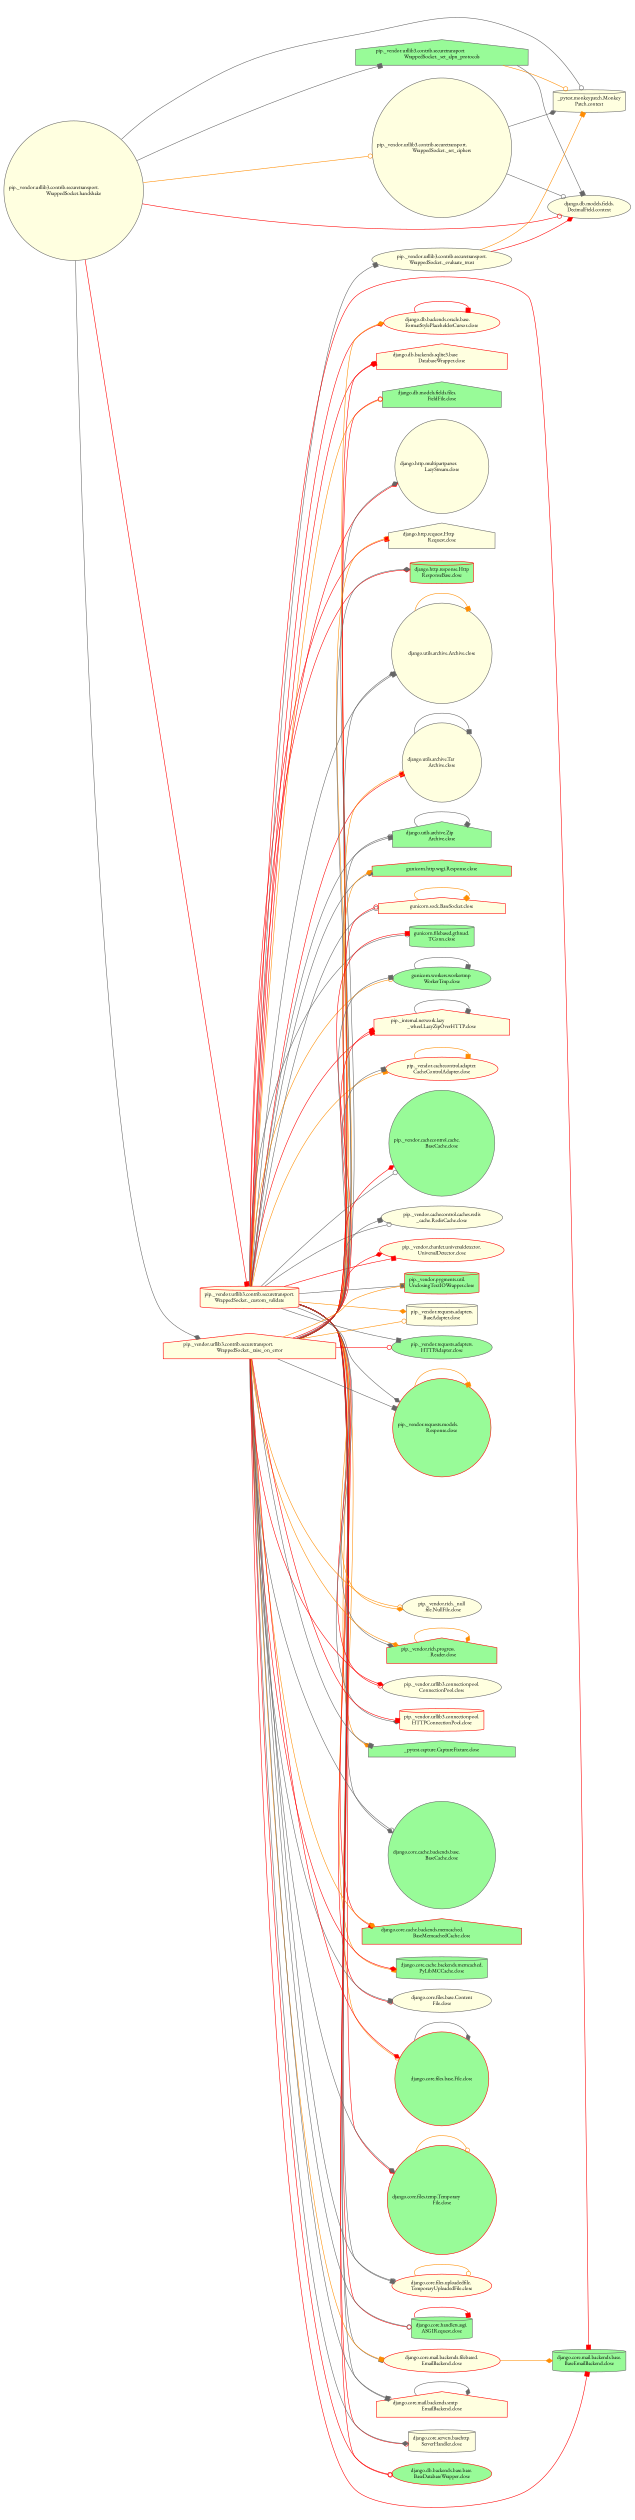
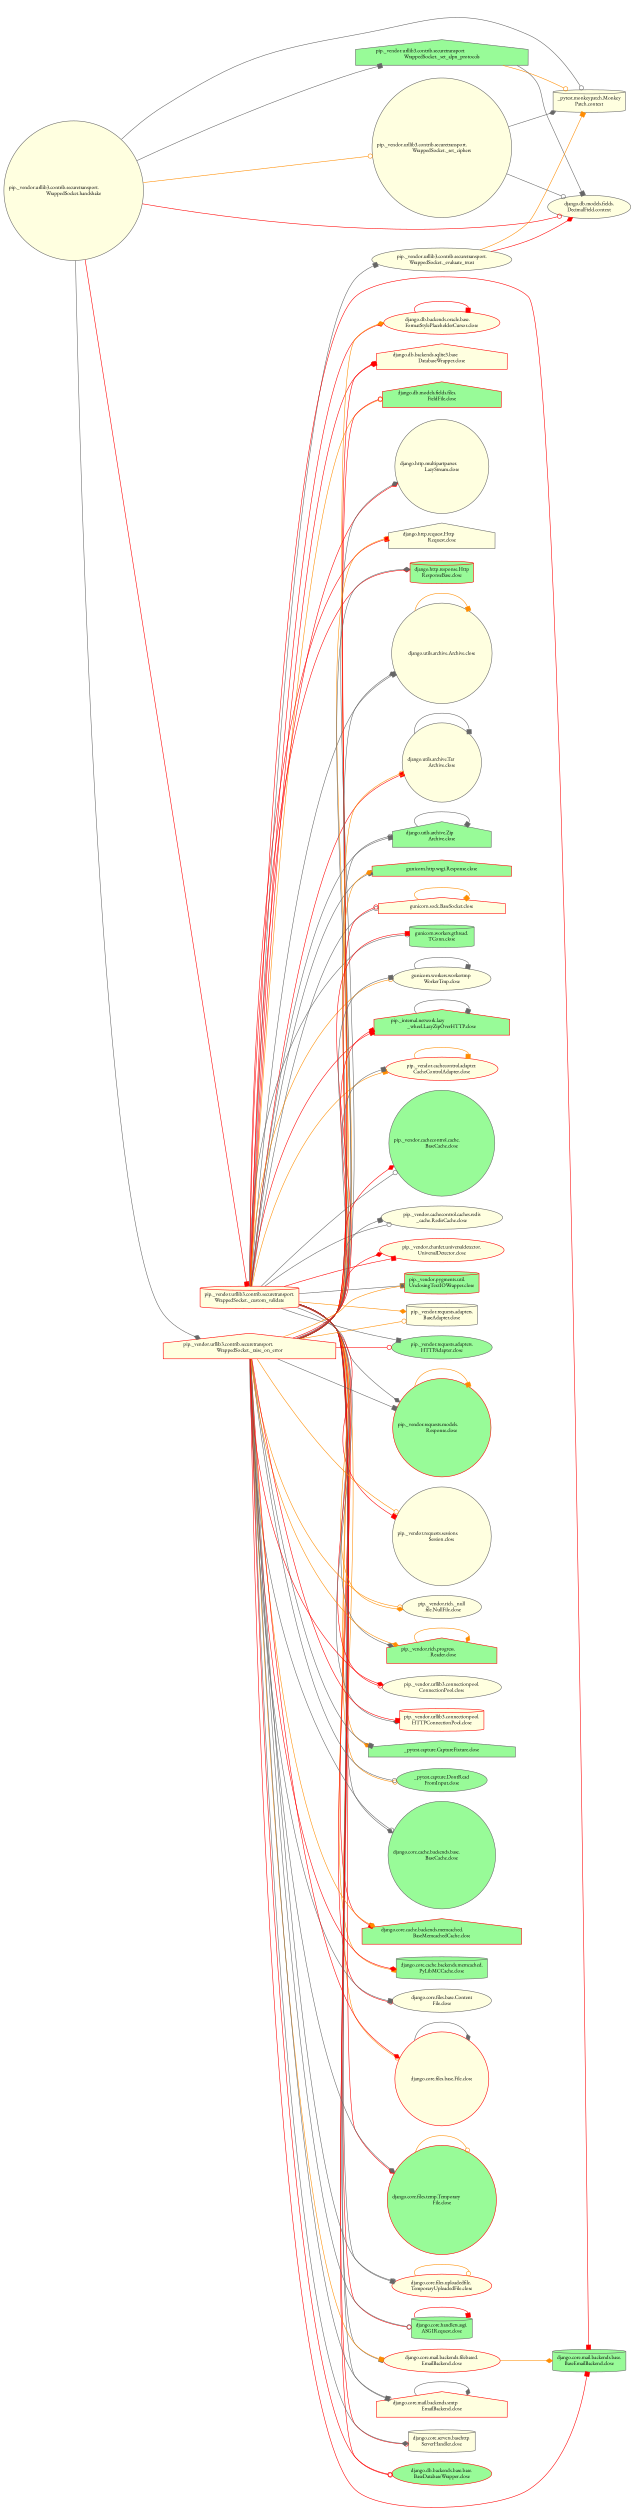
(442, 396) -> (442, 396)
(442, 936) -> (442, 936)
(442, 979) -> (442, 979)
(442, 1024) -> (442, 1024)
none -> (442, 1536)
none -> (442, 1780)
(442, 2079) -> (442, 2079)
